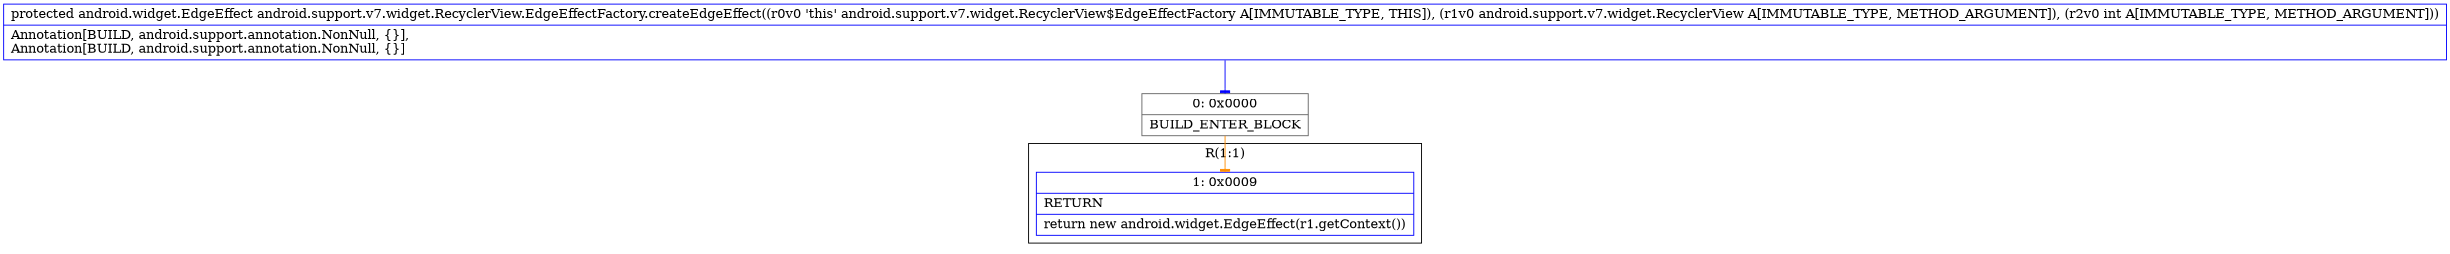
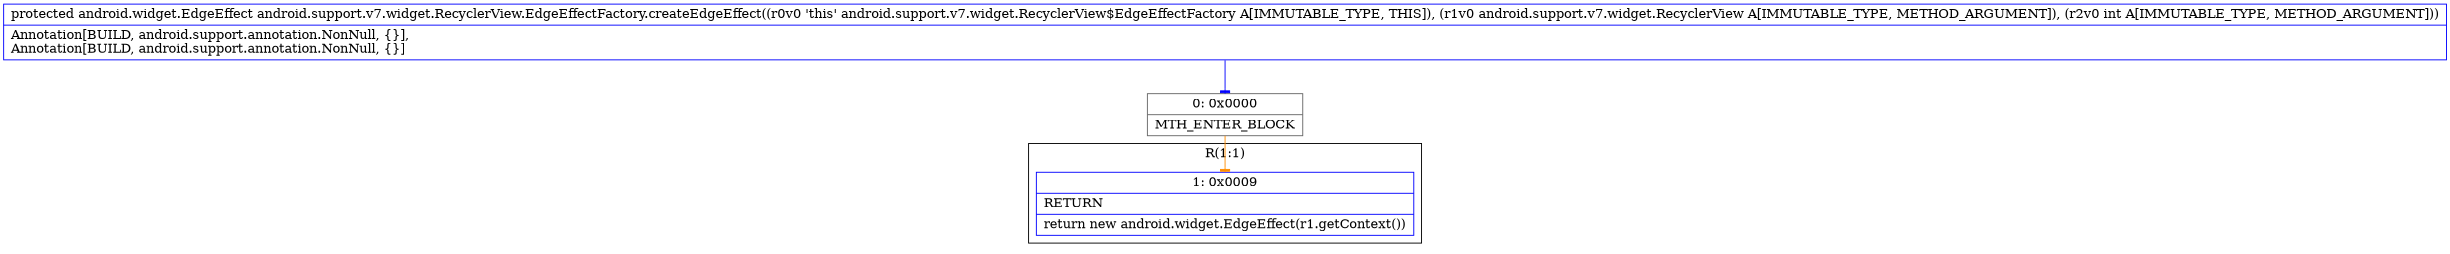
(1225, 125) -> (1225, 125)
